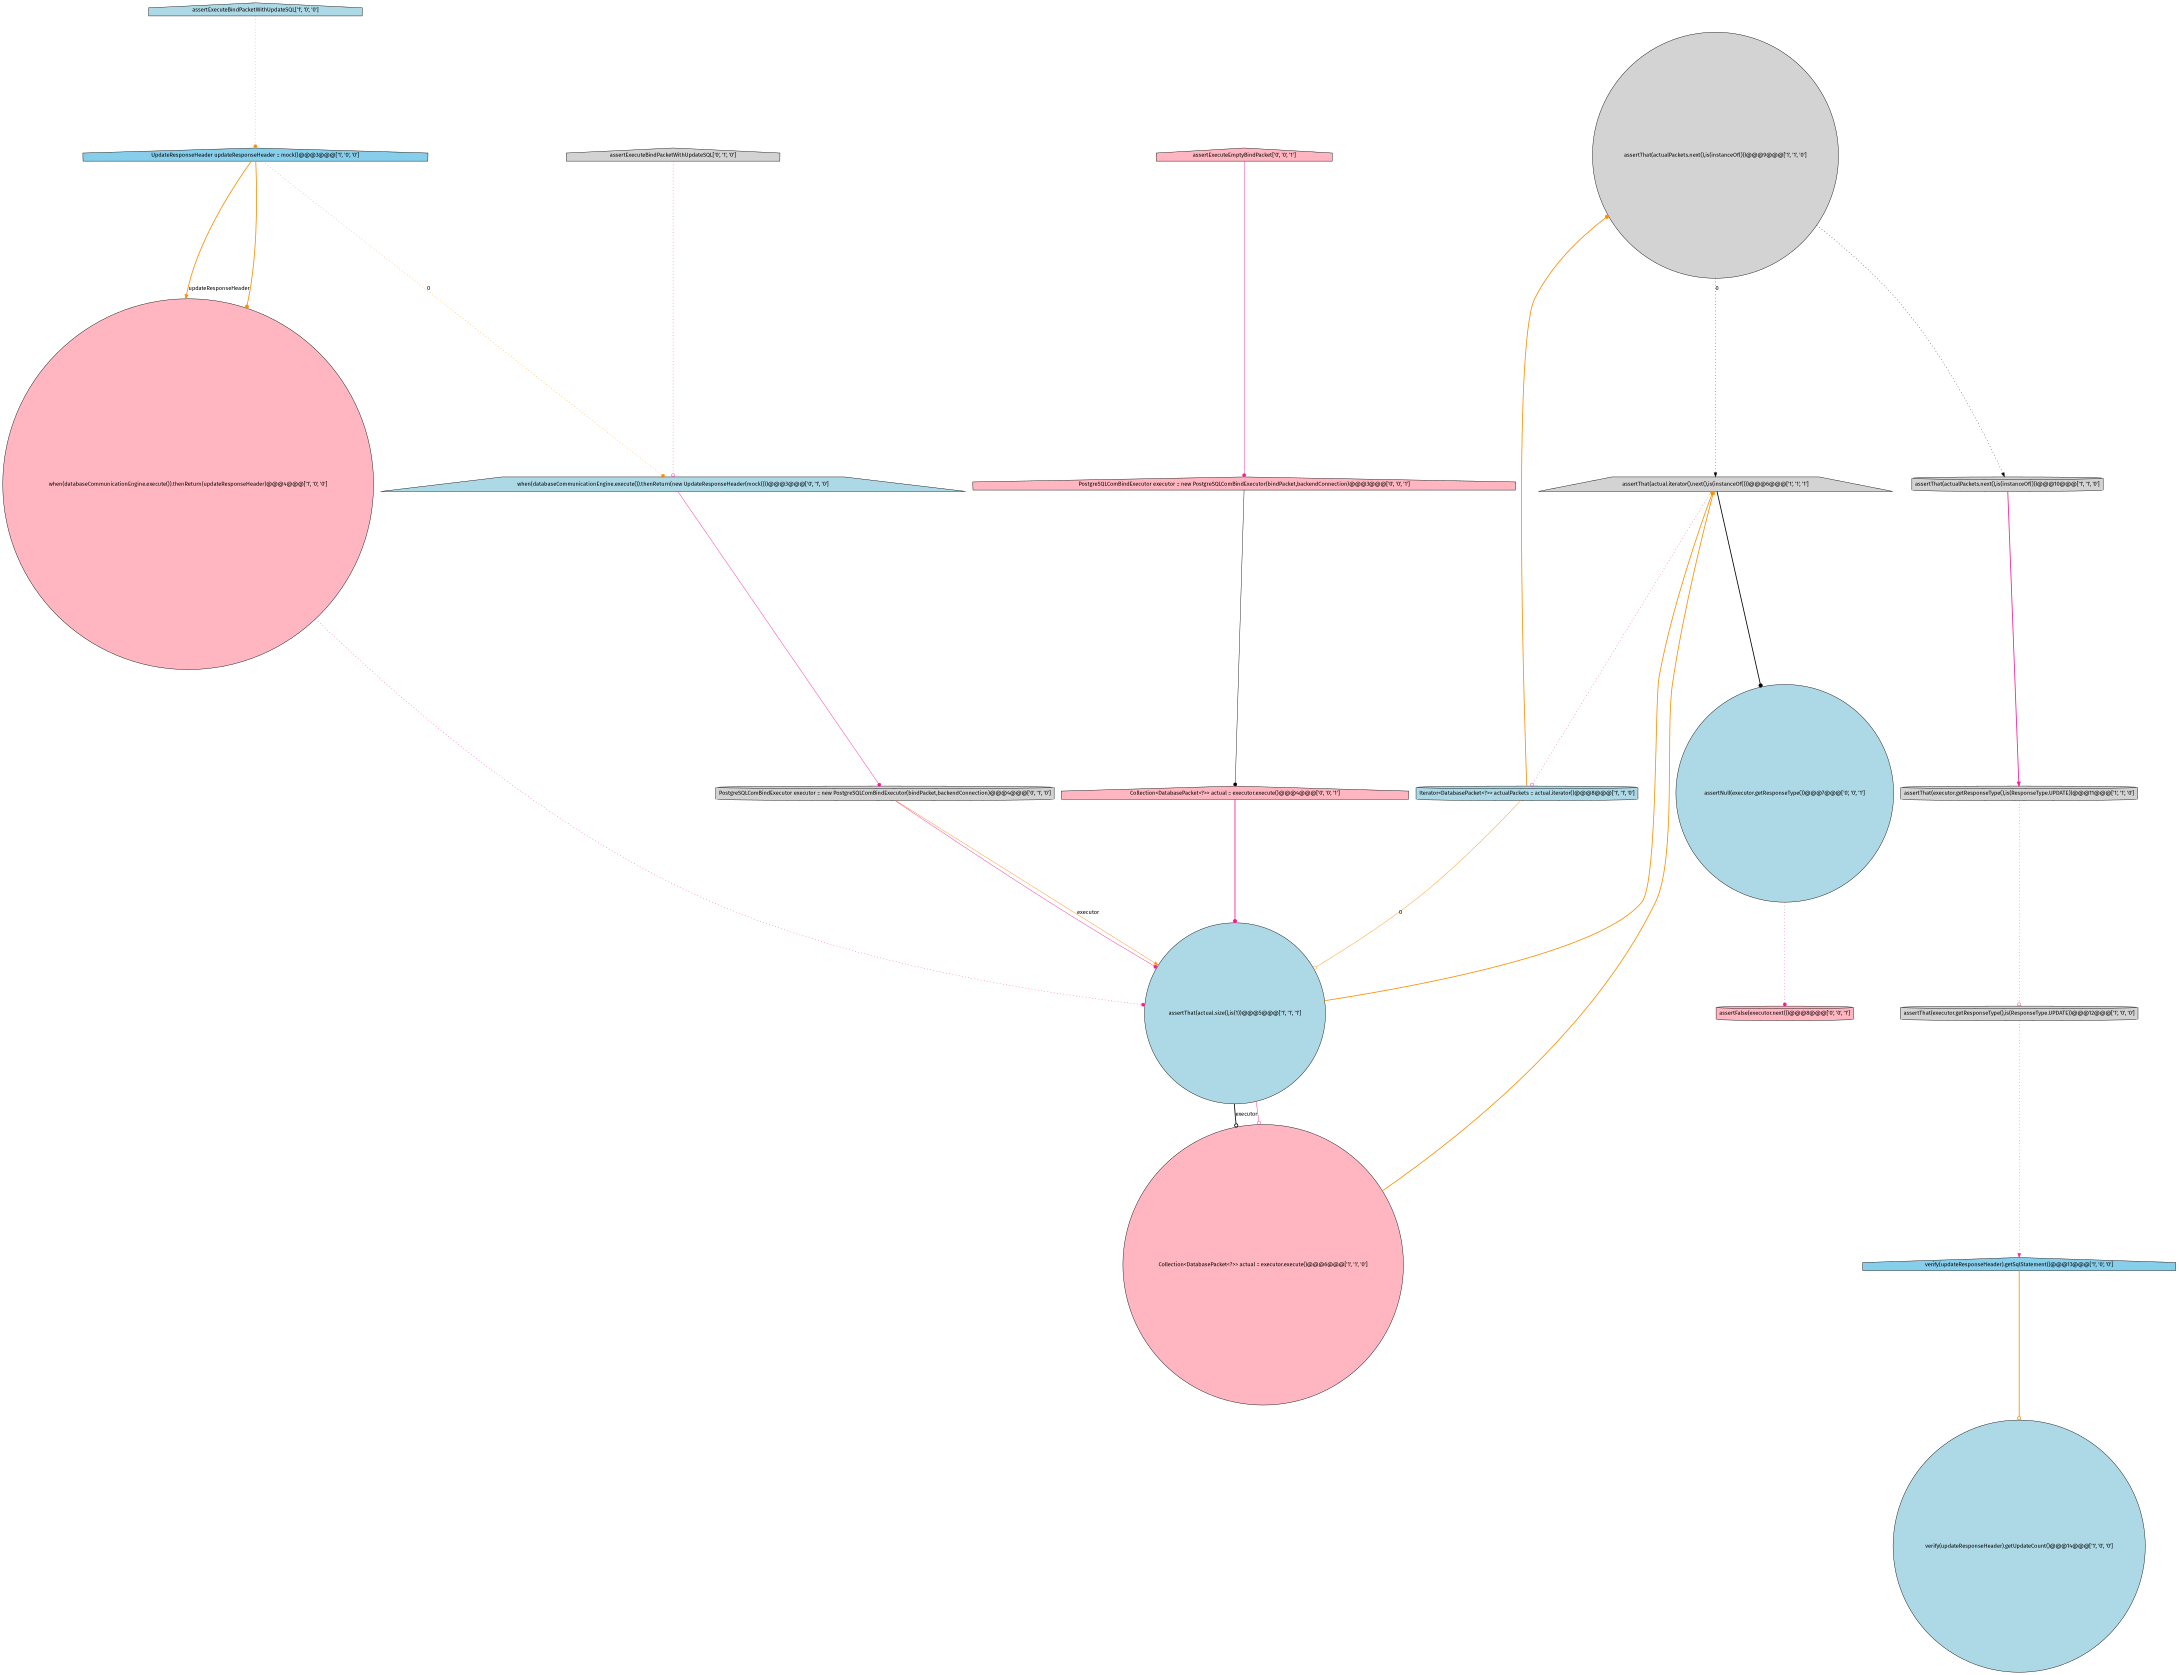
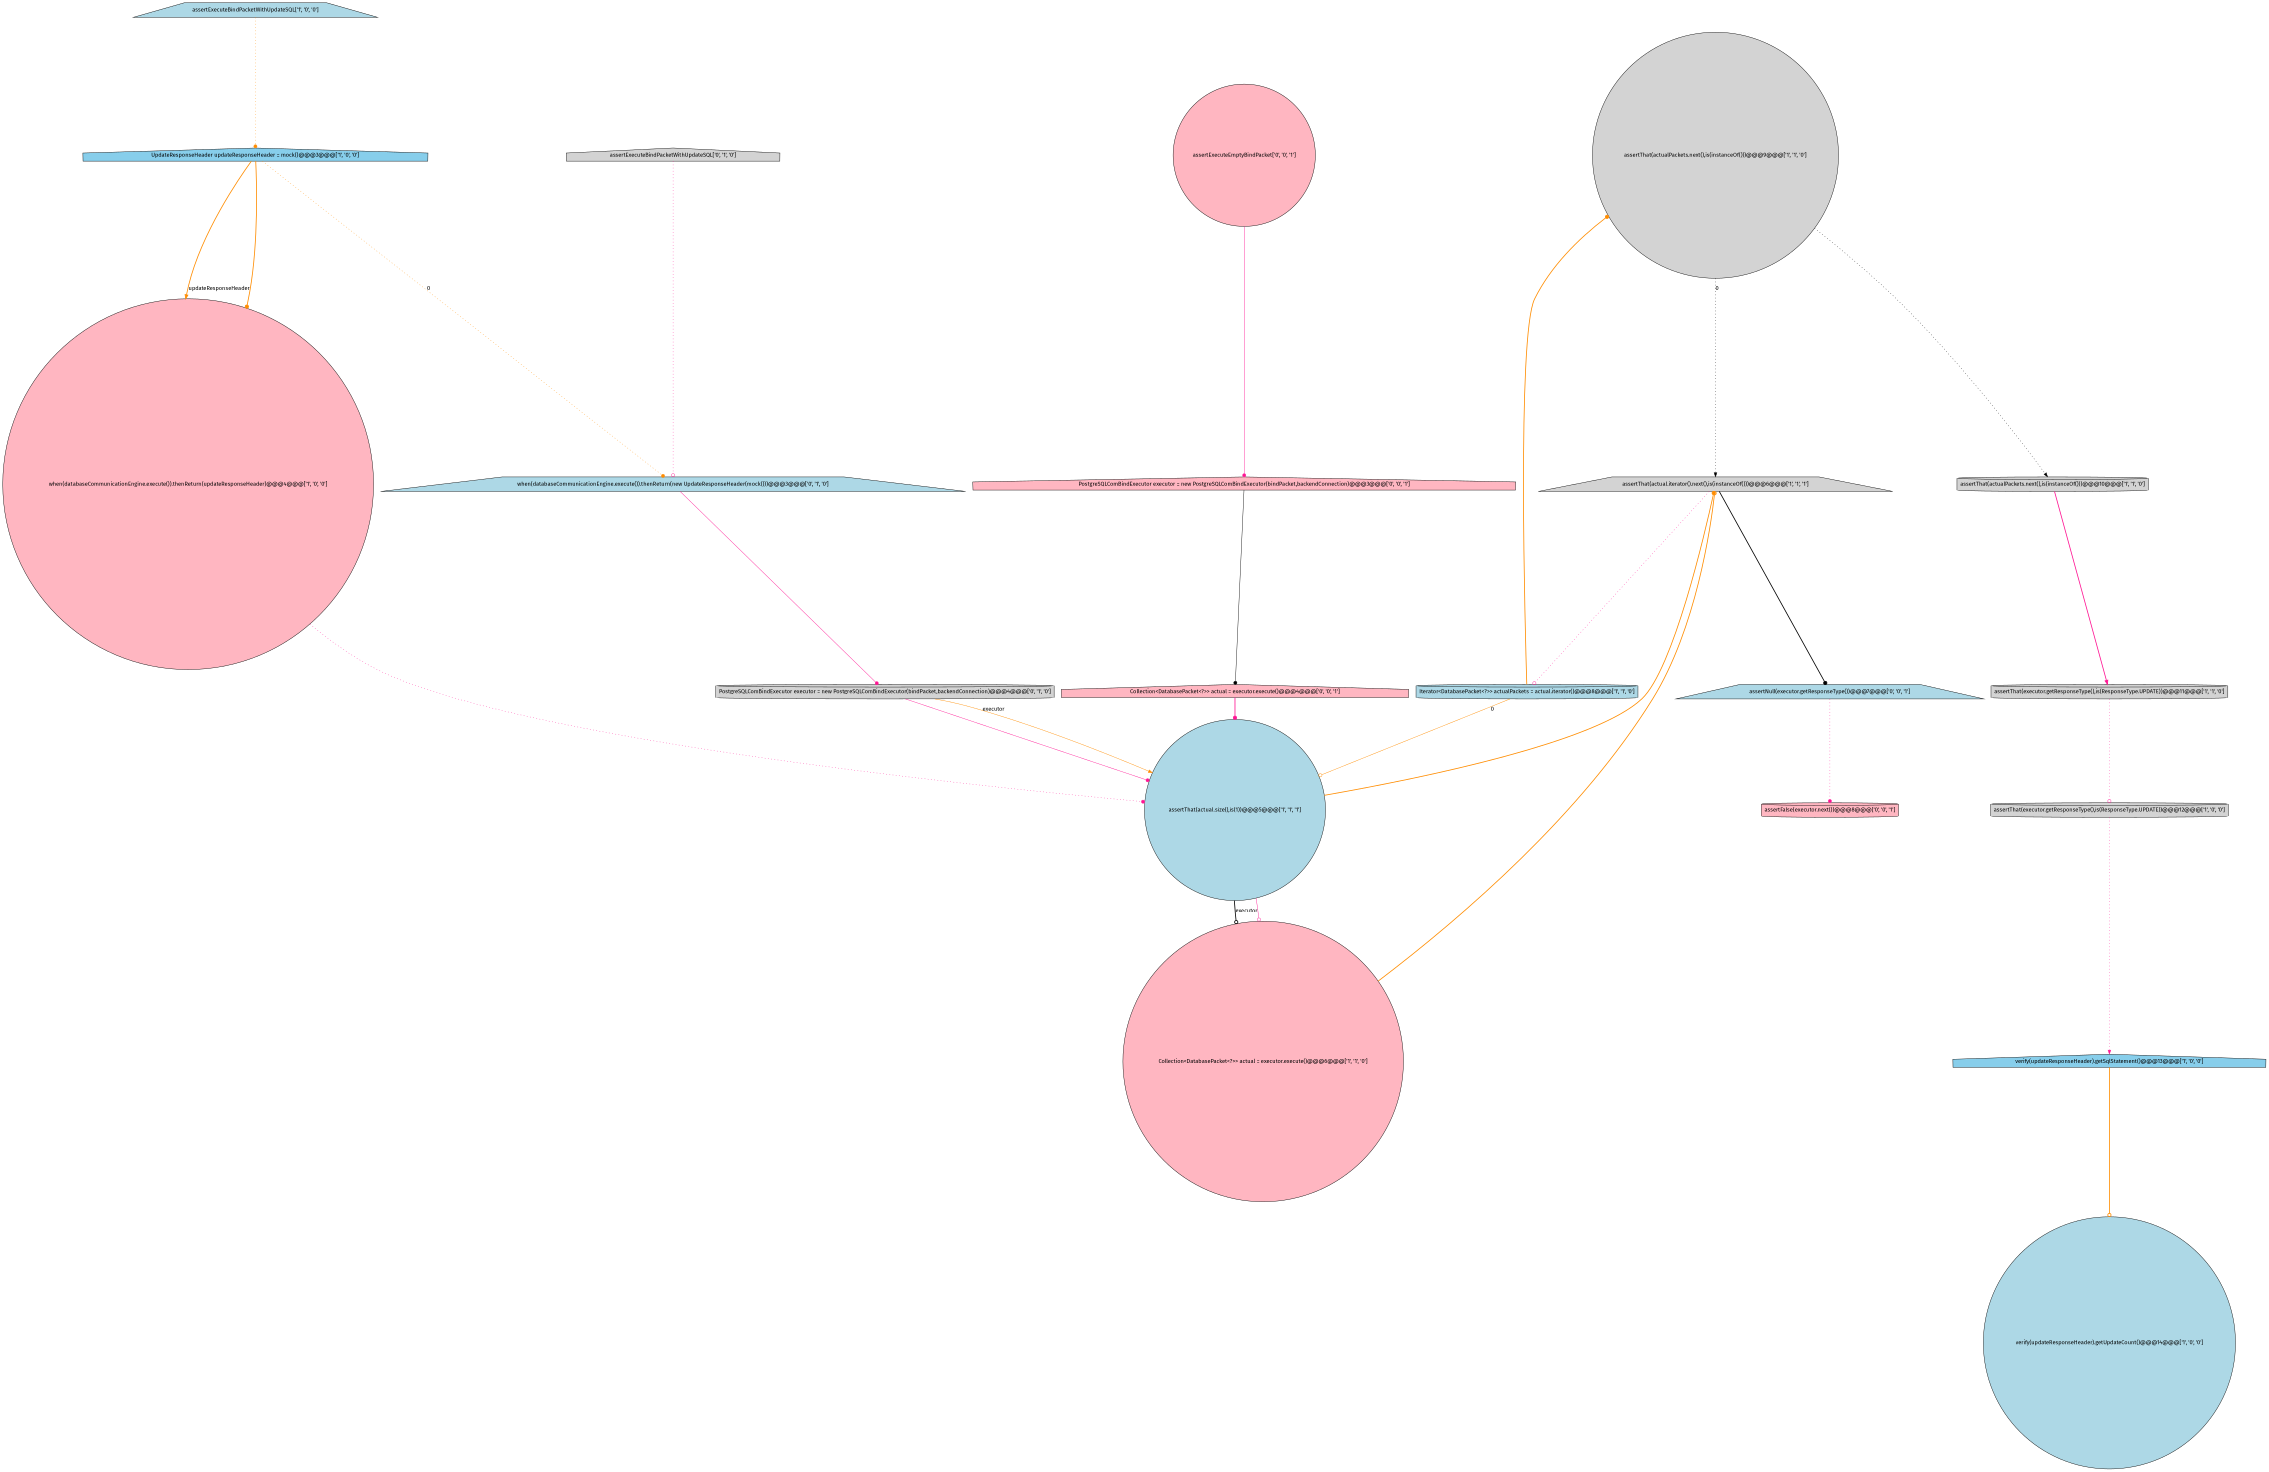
(255, 10) -> (255, 10)
(1244, 155) -> (1244, 155)
(1785, 793) -> (1830, 692)
